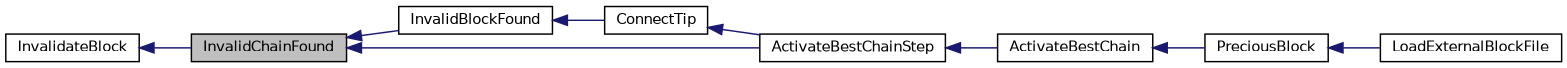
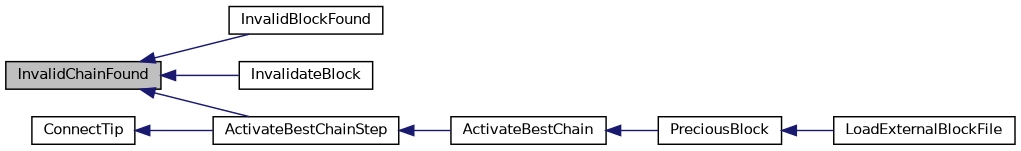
(586, 20) -> none
(173, 48) -> (207, 75)
